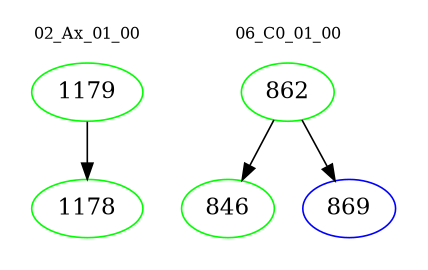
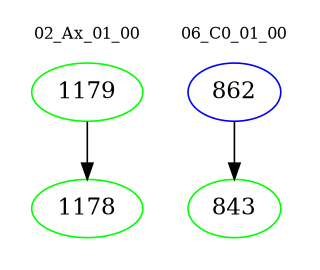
(288, 92) -> (234, 92)
(228, 209) -> (234, 209)
(349, 209) -> none
